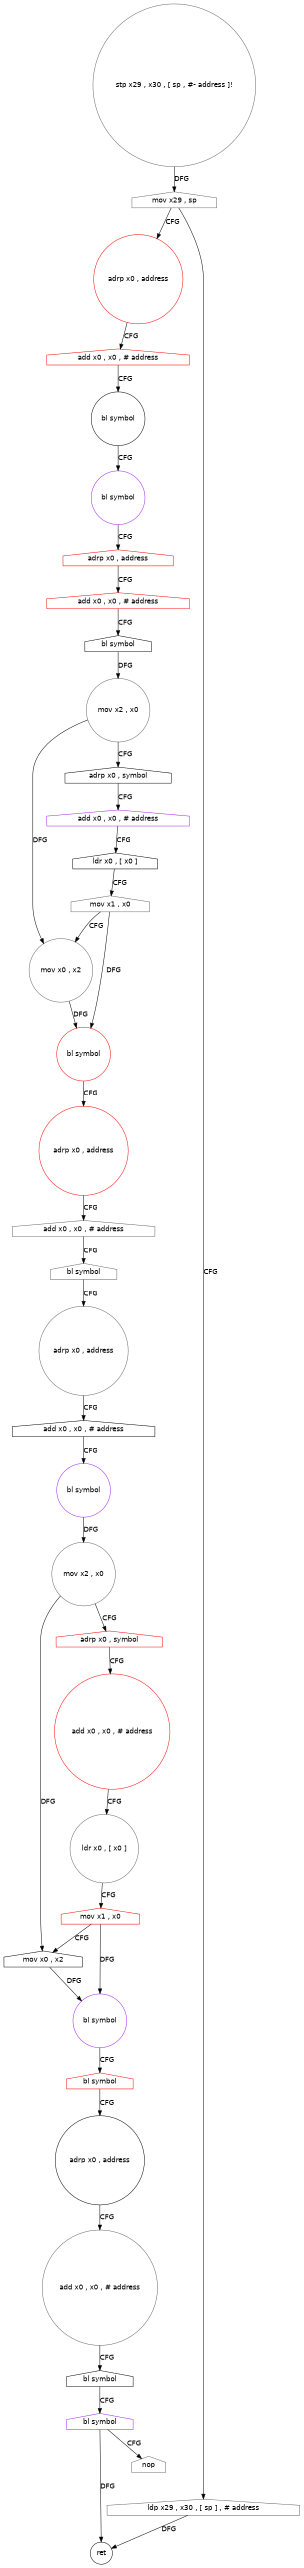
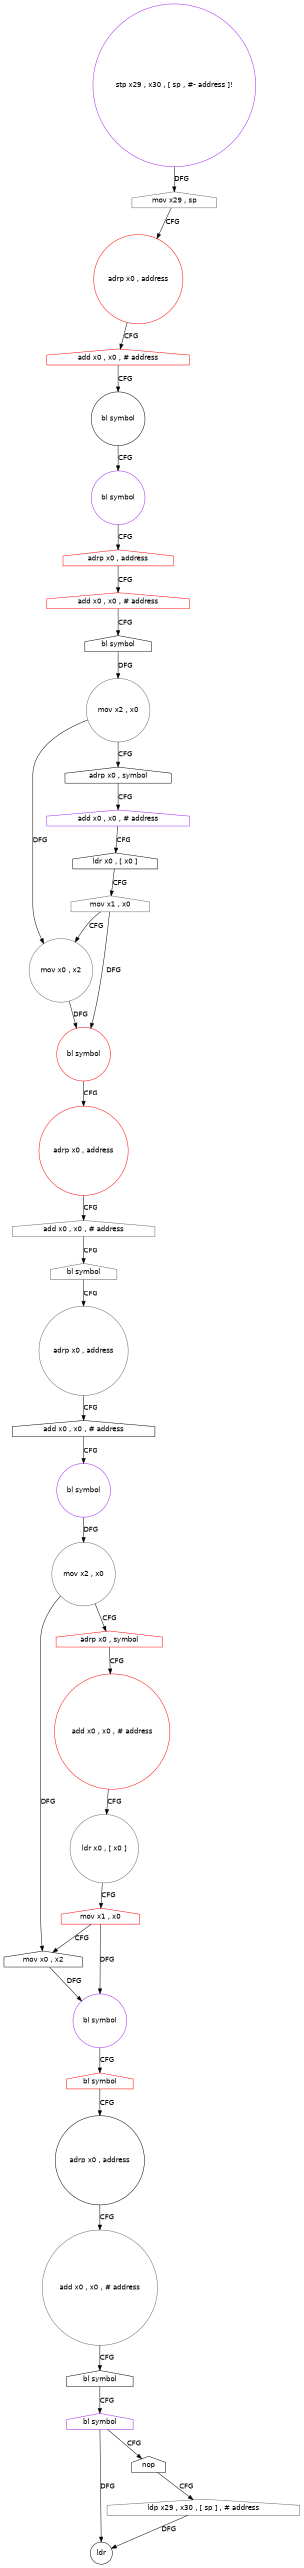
(174, 85) -> (174, 85)
(203, 1348) -> (173, 2485)
(149, 2465) -> (149, 2465)
(101, 2553) -> (101, 2553)
